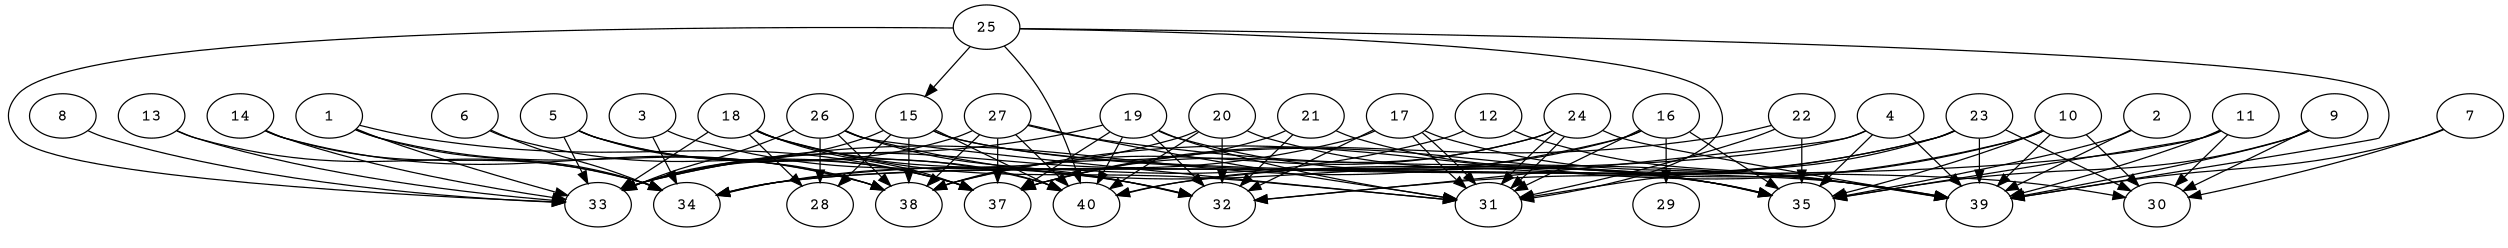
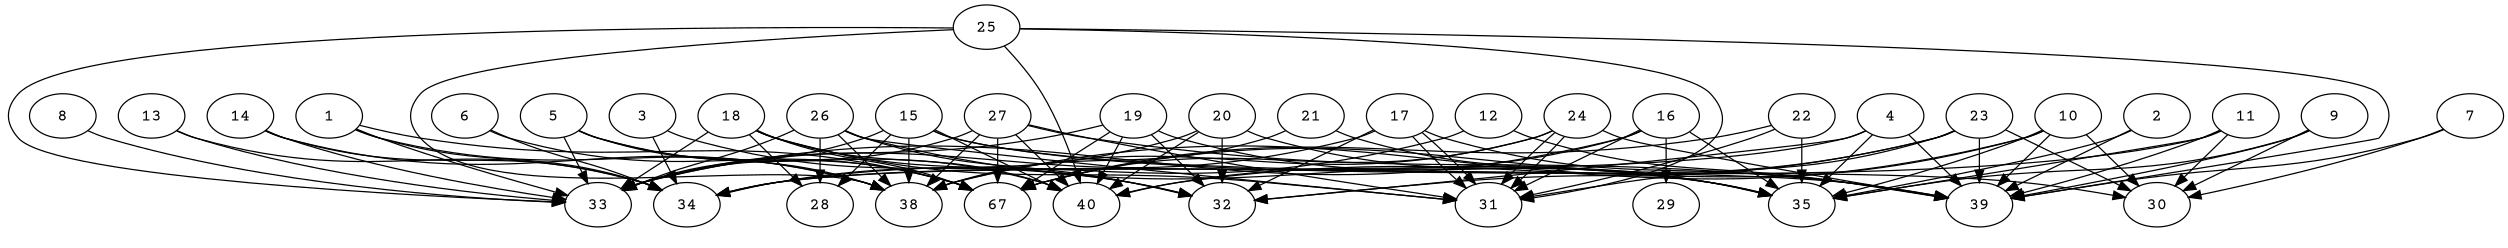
(952, 67) -> (434, 87)
(1271, 156) -> none
(1300, 171) -> none
(998, 205) -> (998, 205)
